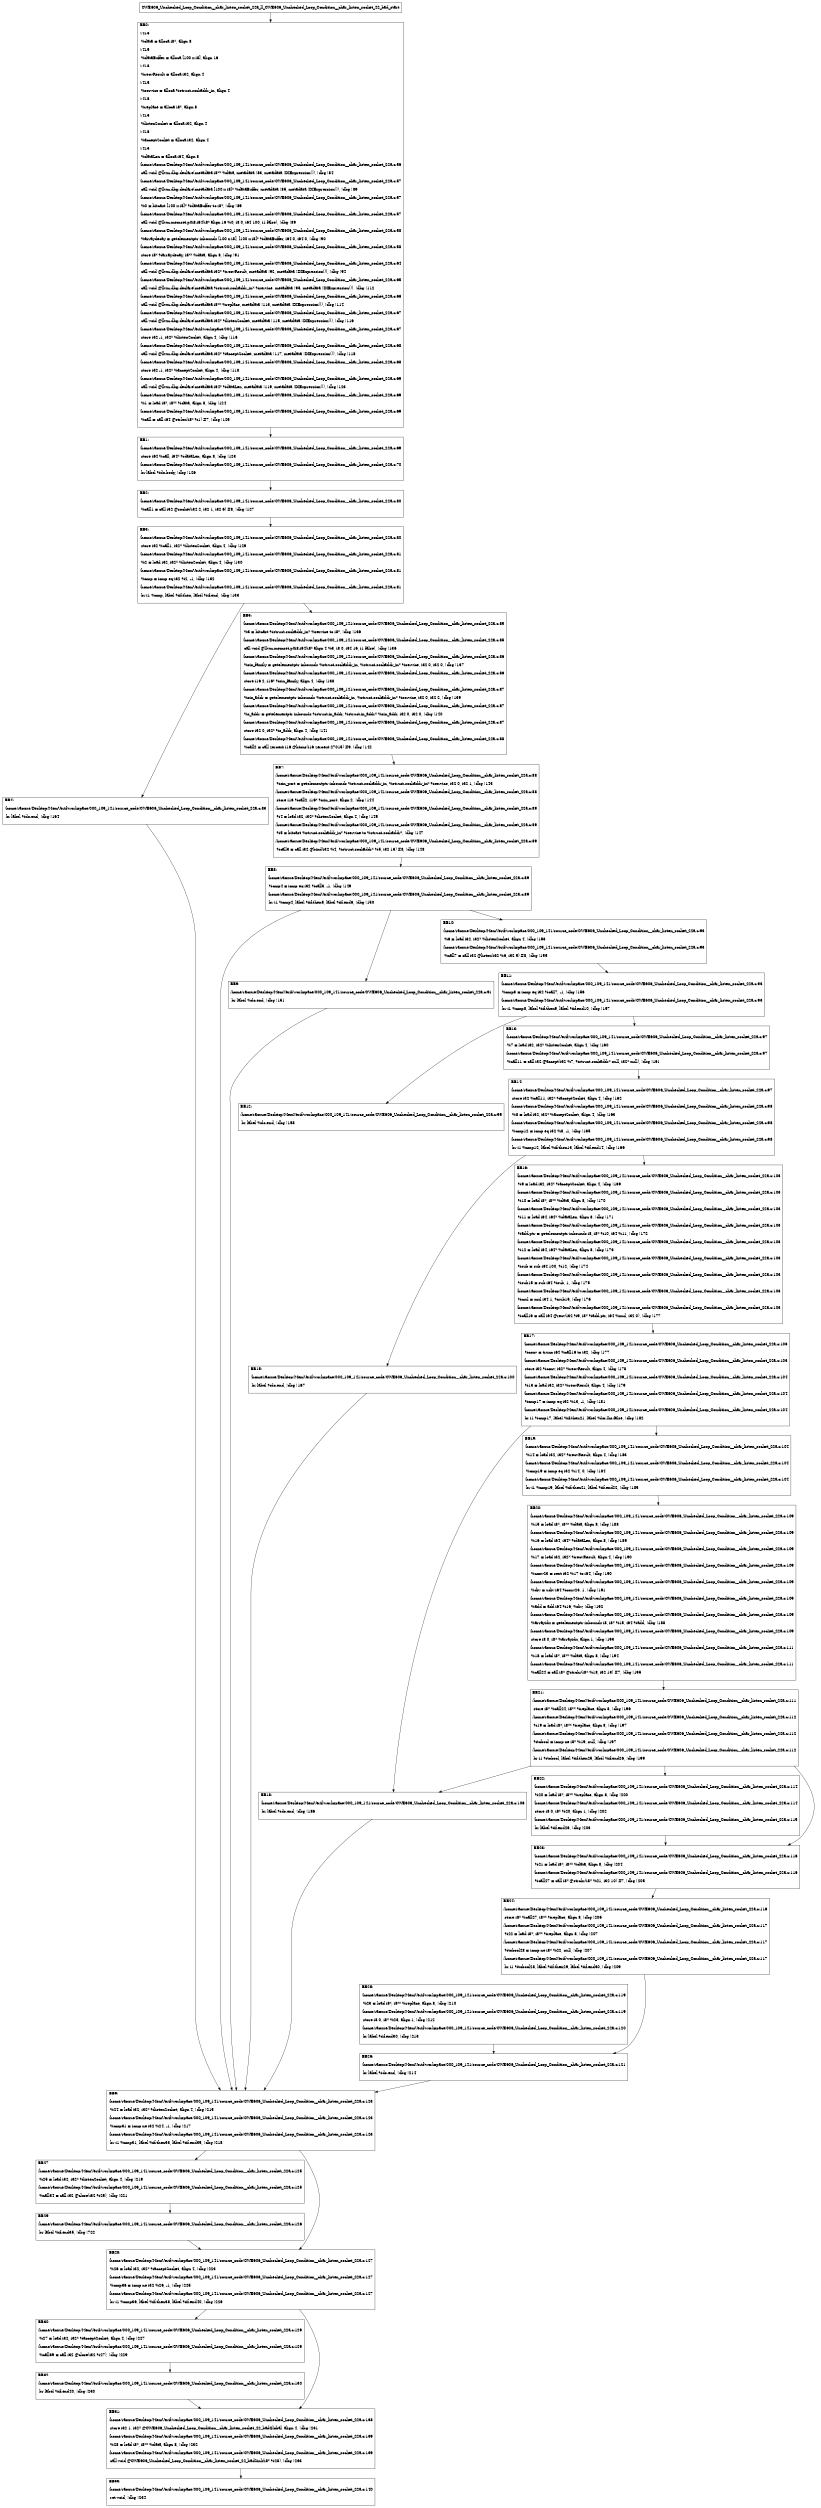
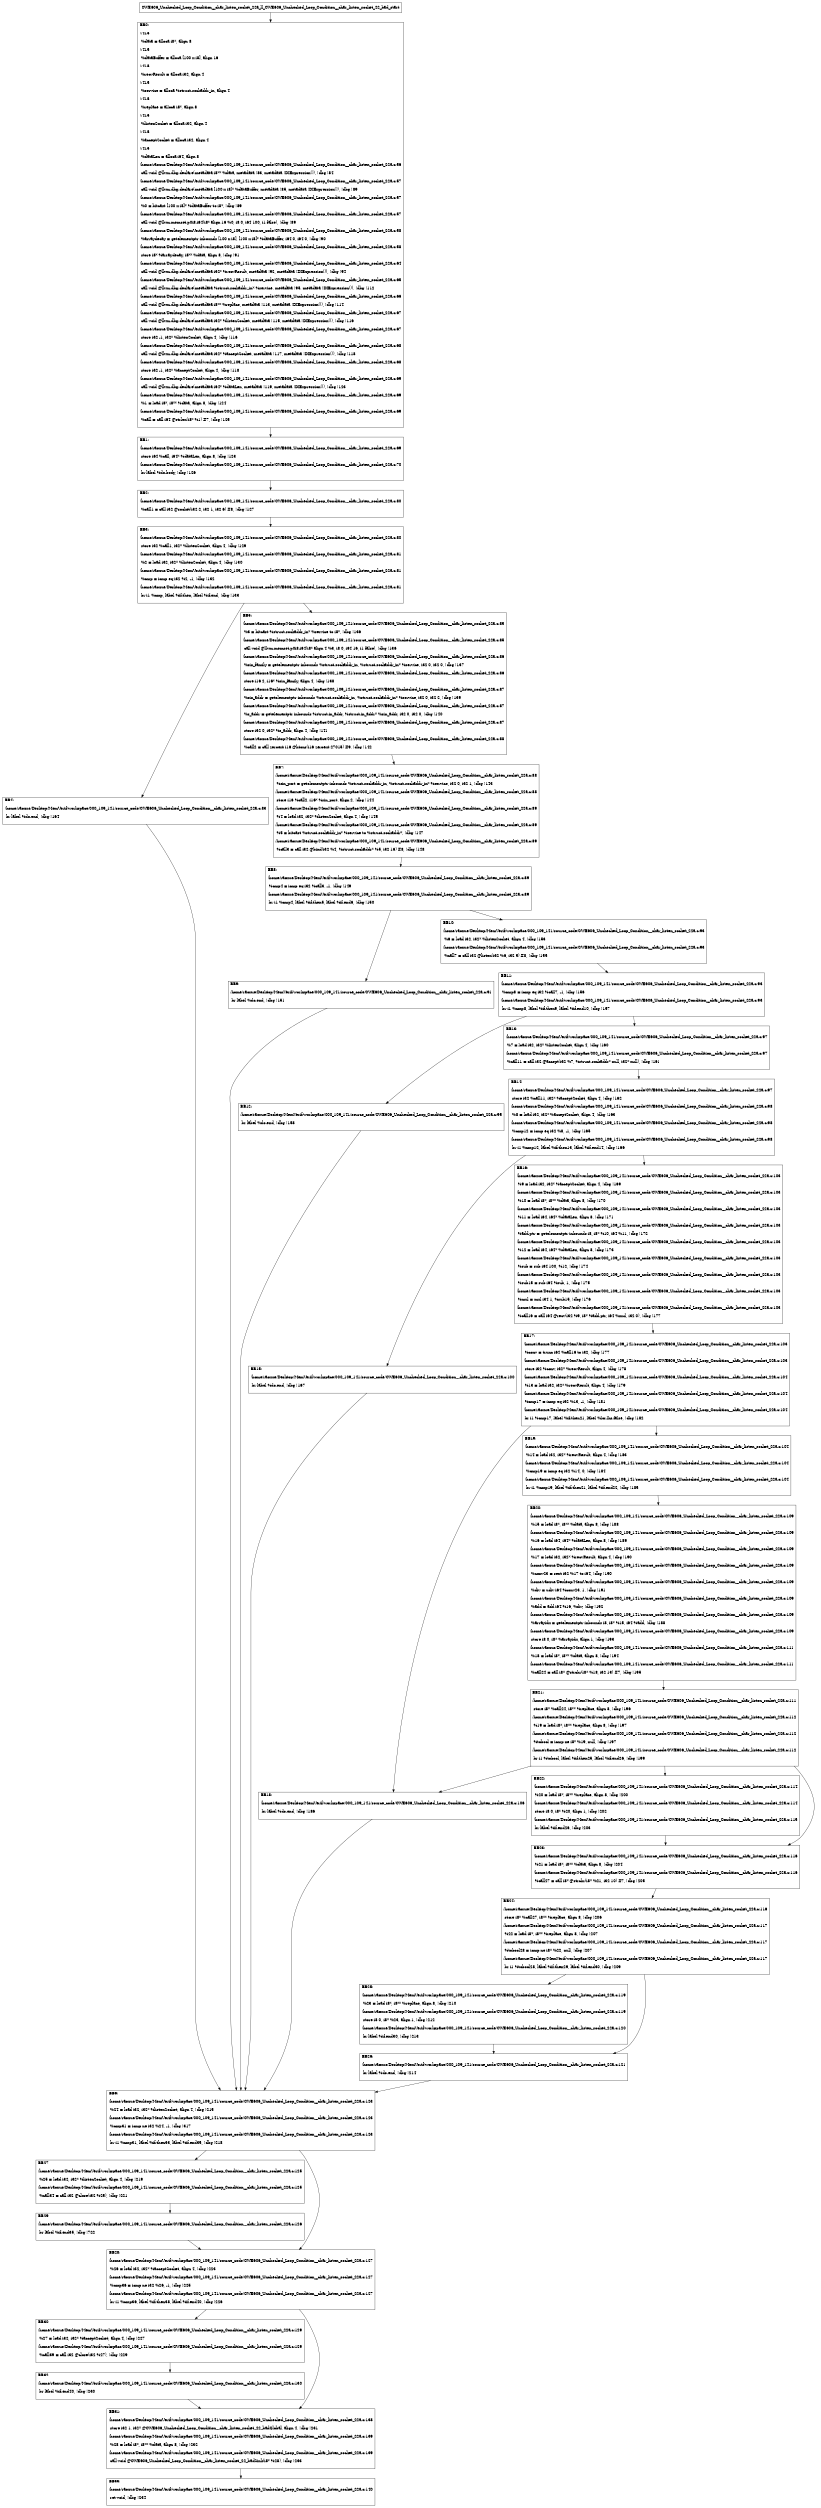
(221, 1479) -> (241, 1593)
none -> (558, 1979)
(150, 2126) -> (150, 2126)
